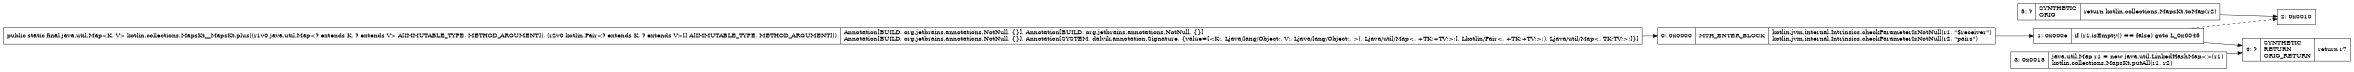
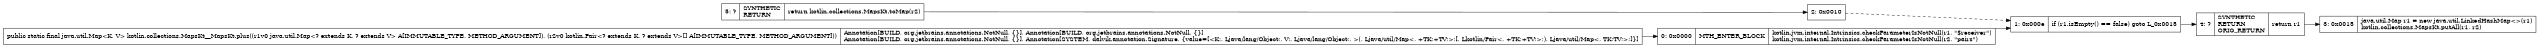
(2048, 15) -> (757, 15)
(2232, 24) -> (1926, 17)
(2137, 36) -> (2114, 24)
(2333, 50) -> (2286, 24)
(2232, 53) -> (2310, 24)
